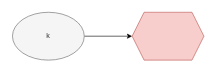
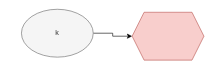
(48, 36) -> (57, 33)
